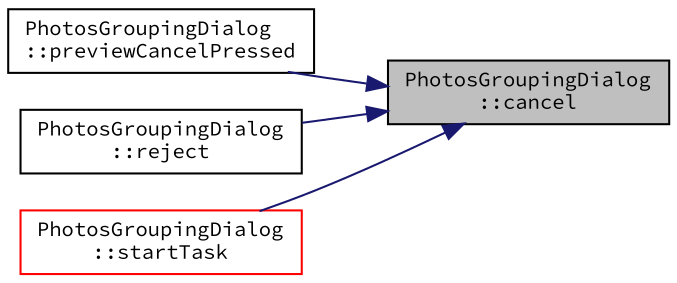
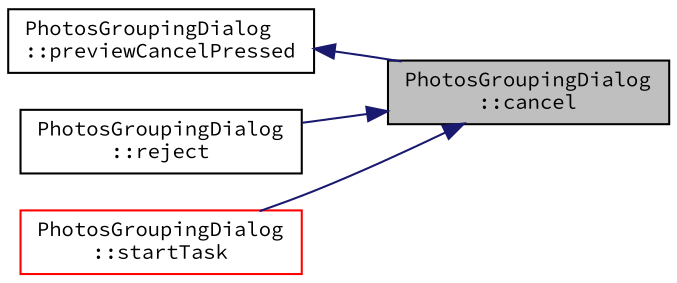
(327, 78) -> (368, 56)
